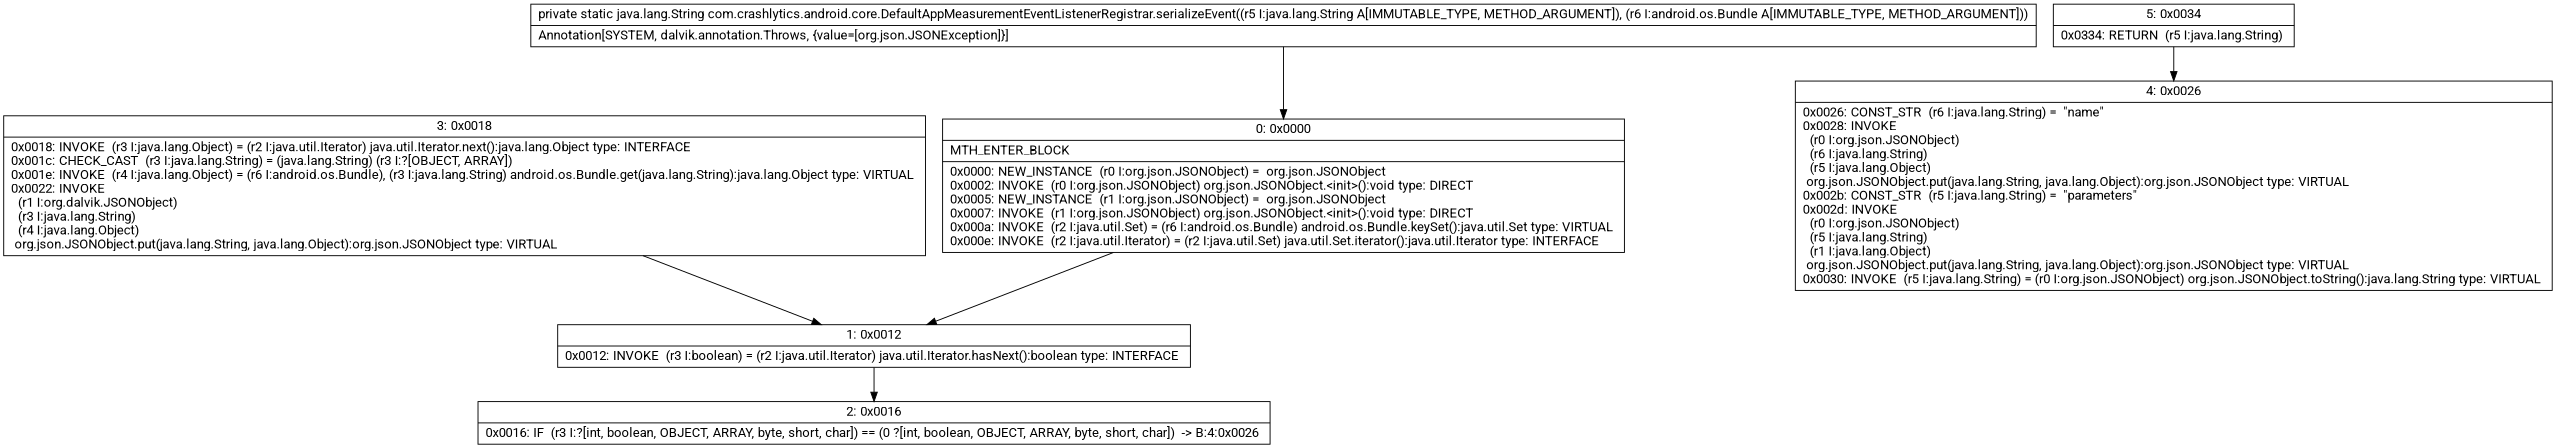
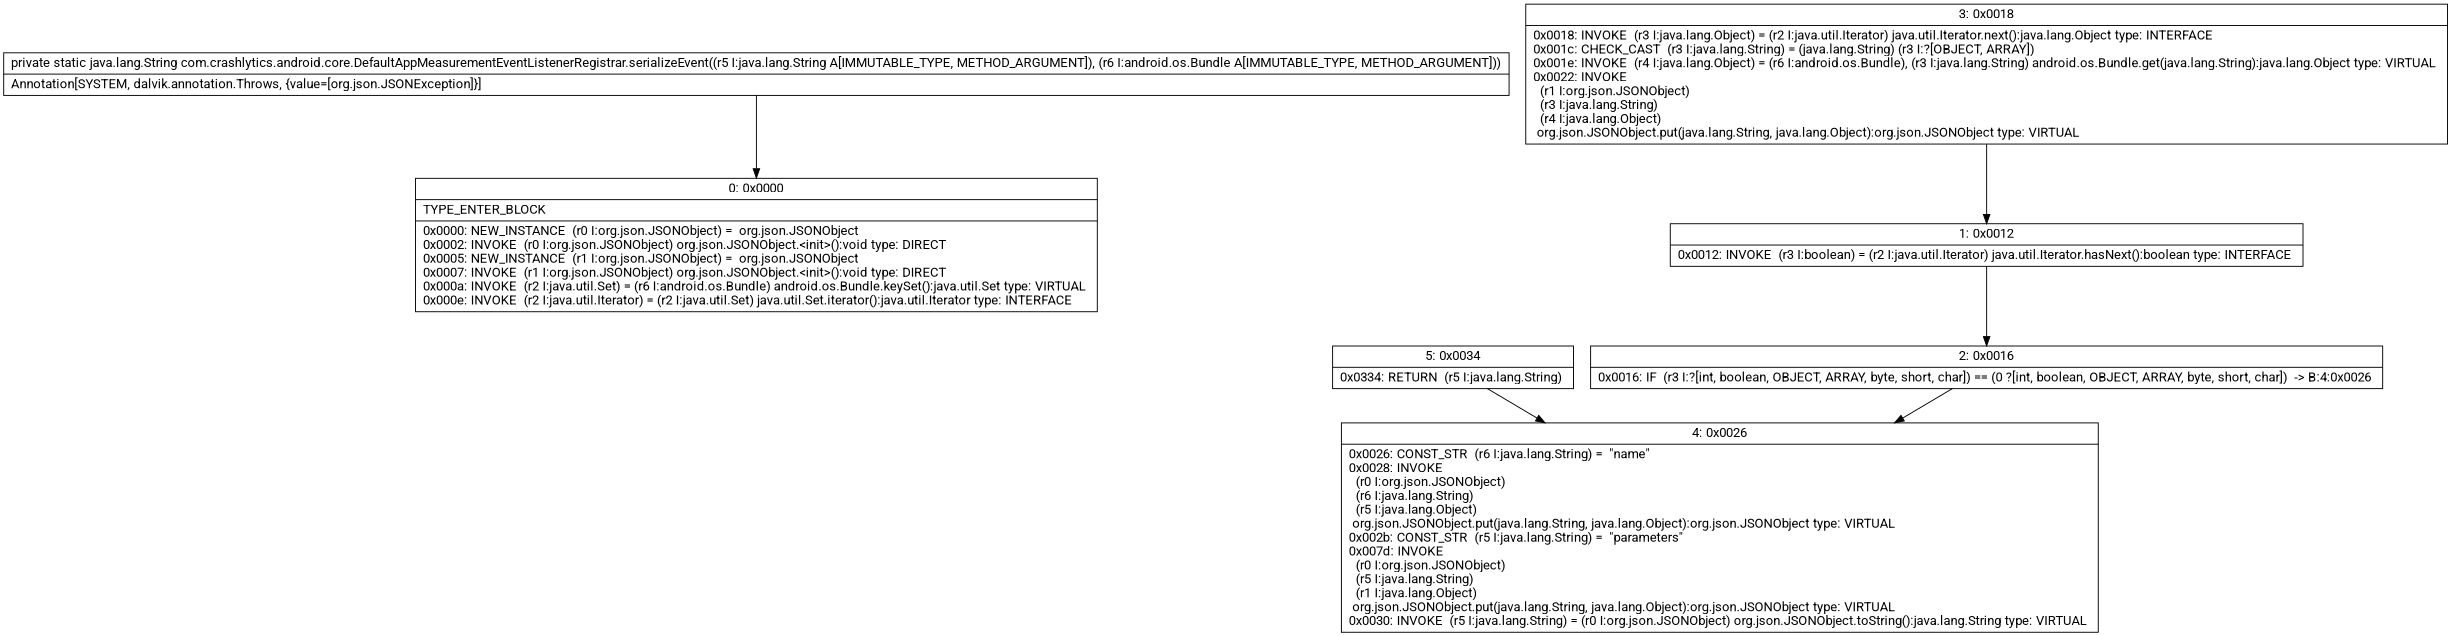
(1010, 151) -> (485, 210)
(94, 203) -> (1611, 91)
(1854, 210) -> (1400, 552)
(1025, 287) -> none
none -> (1927, 403)
